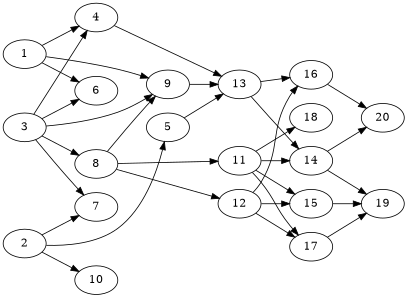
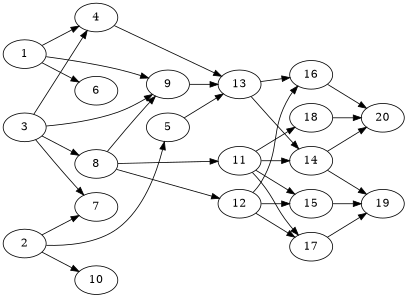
(57, 111) -> none
none -> (343, 118)
